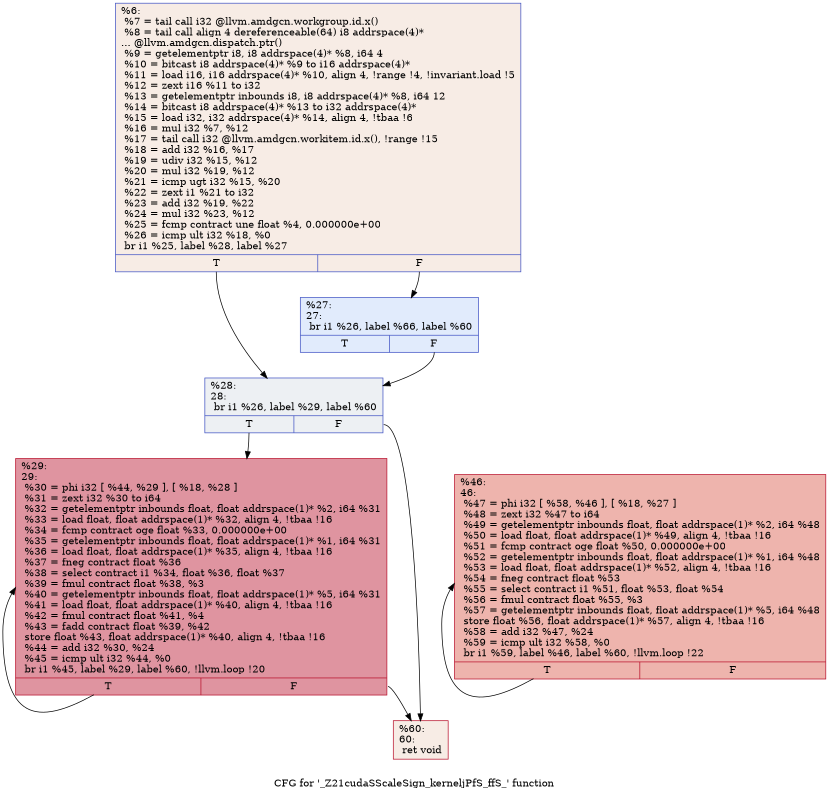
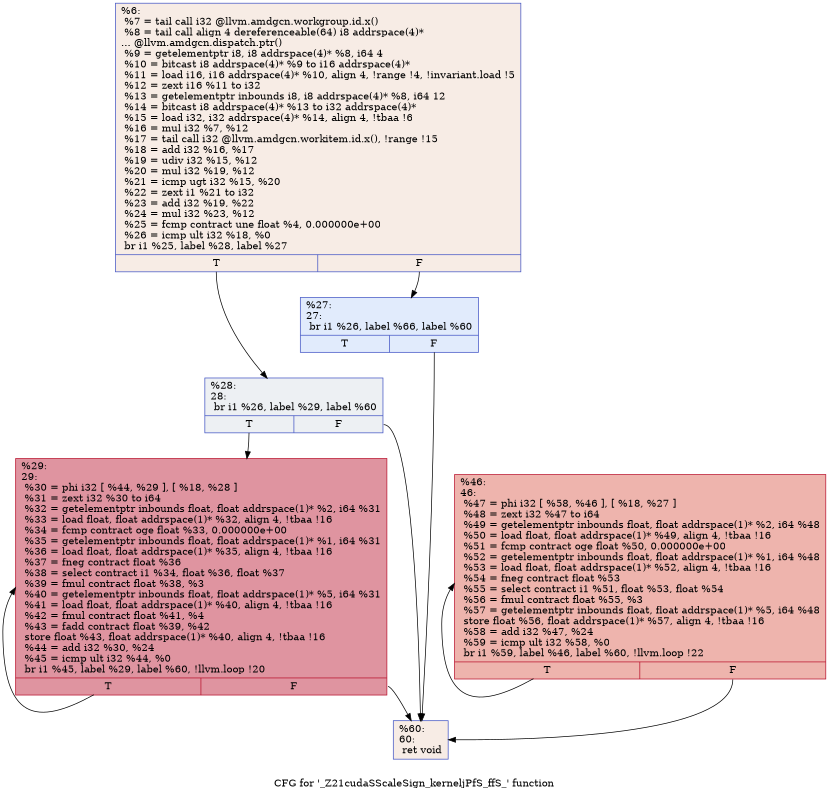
(416, 373) -> (431, 533)
none -> (603, 733)
(421, 740) -> (421, 740)
